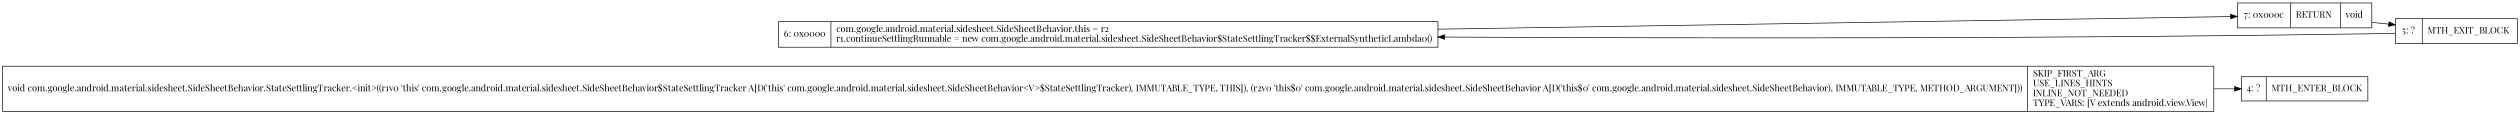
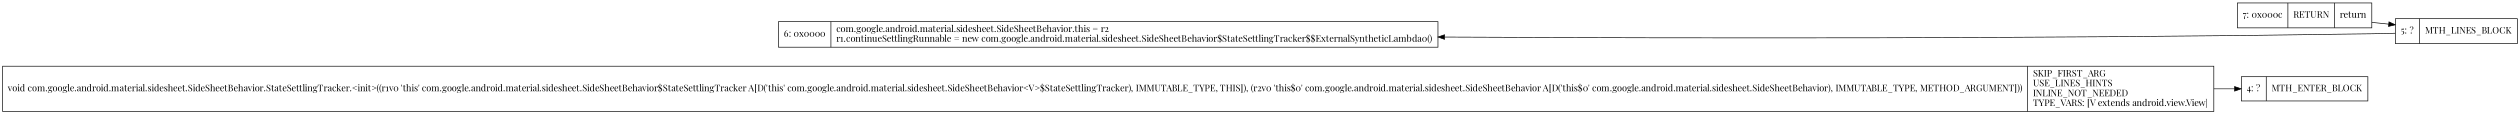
(2354, 15) -> (2353, 15)
(1834, 23) -> none
(2468, 31) -> (2468, 31)
